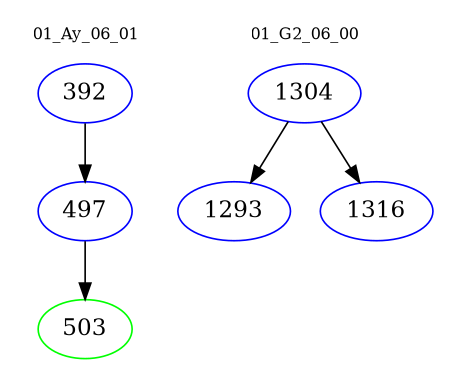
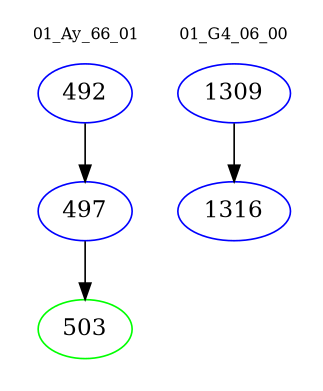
(86, 35) -> (86, 35)
(305, 35) -> (234, 35)
(85, 93) -> (85, 93)
(305, 93) -> (234, 93)
(234, 211) -> none
